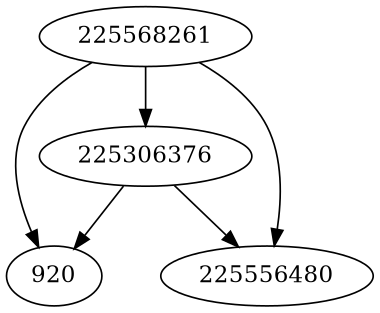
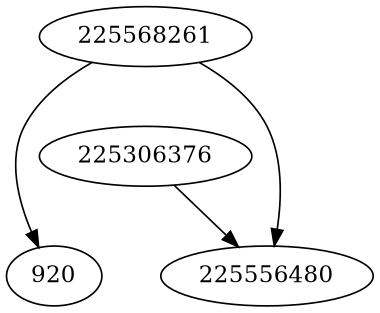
(146, 88) -> none
(104, 211) -> none
